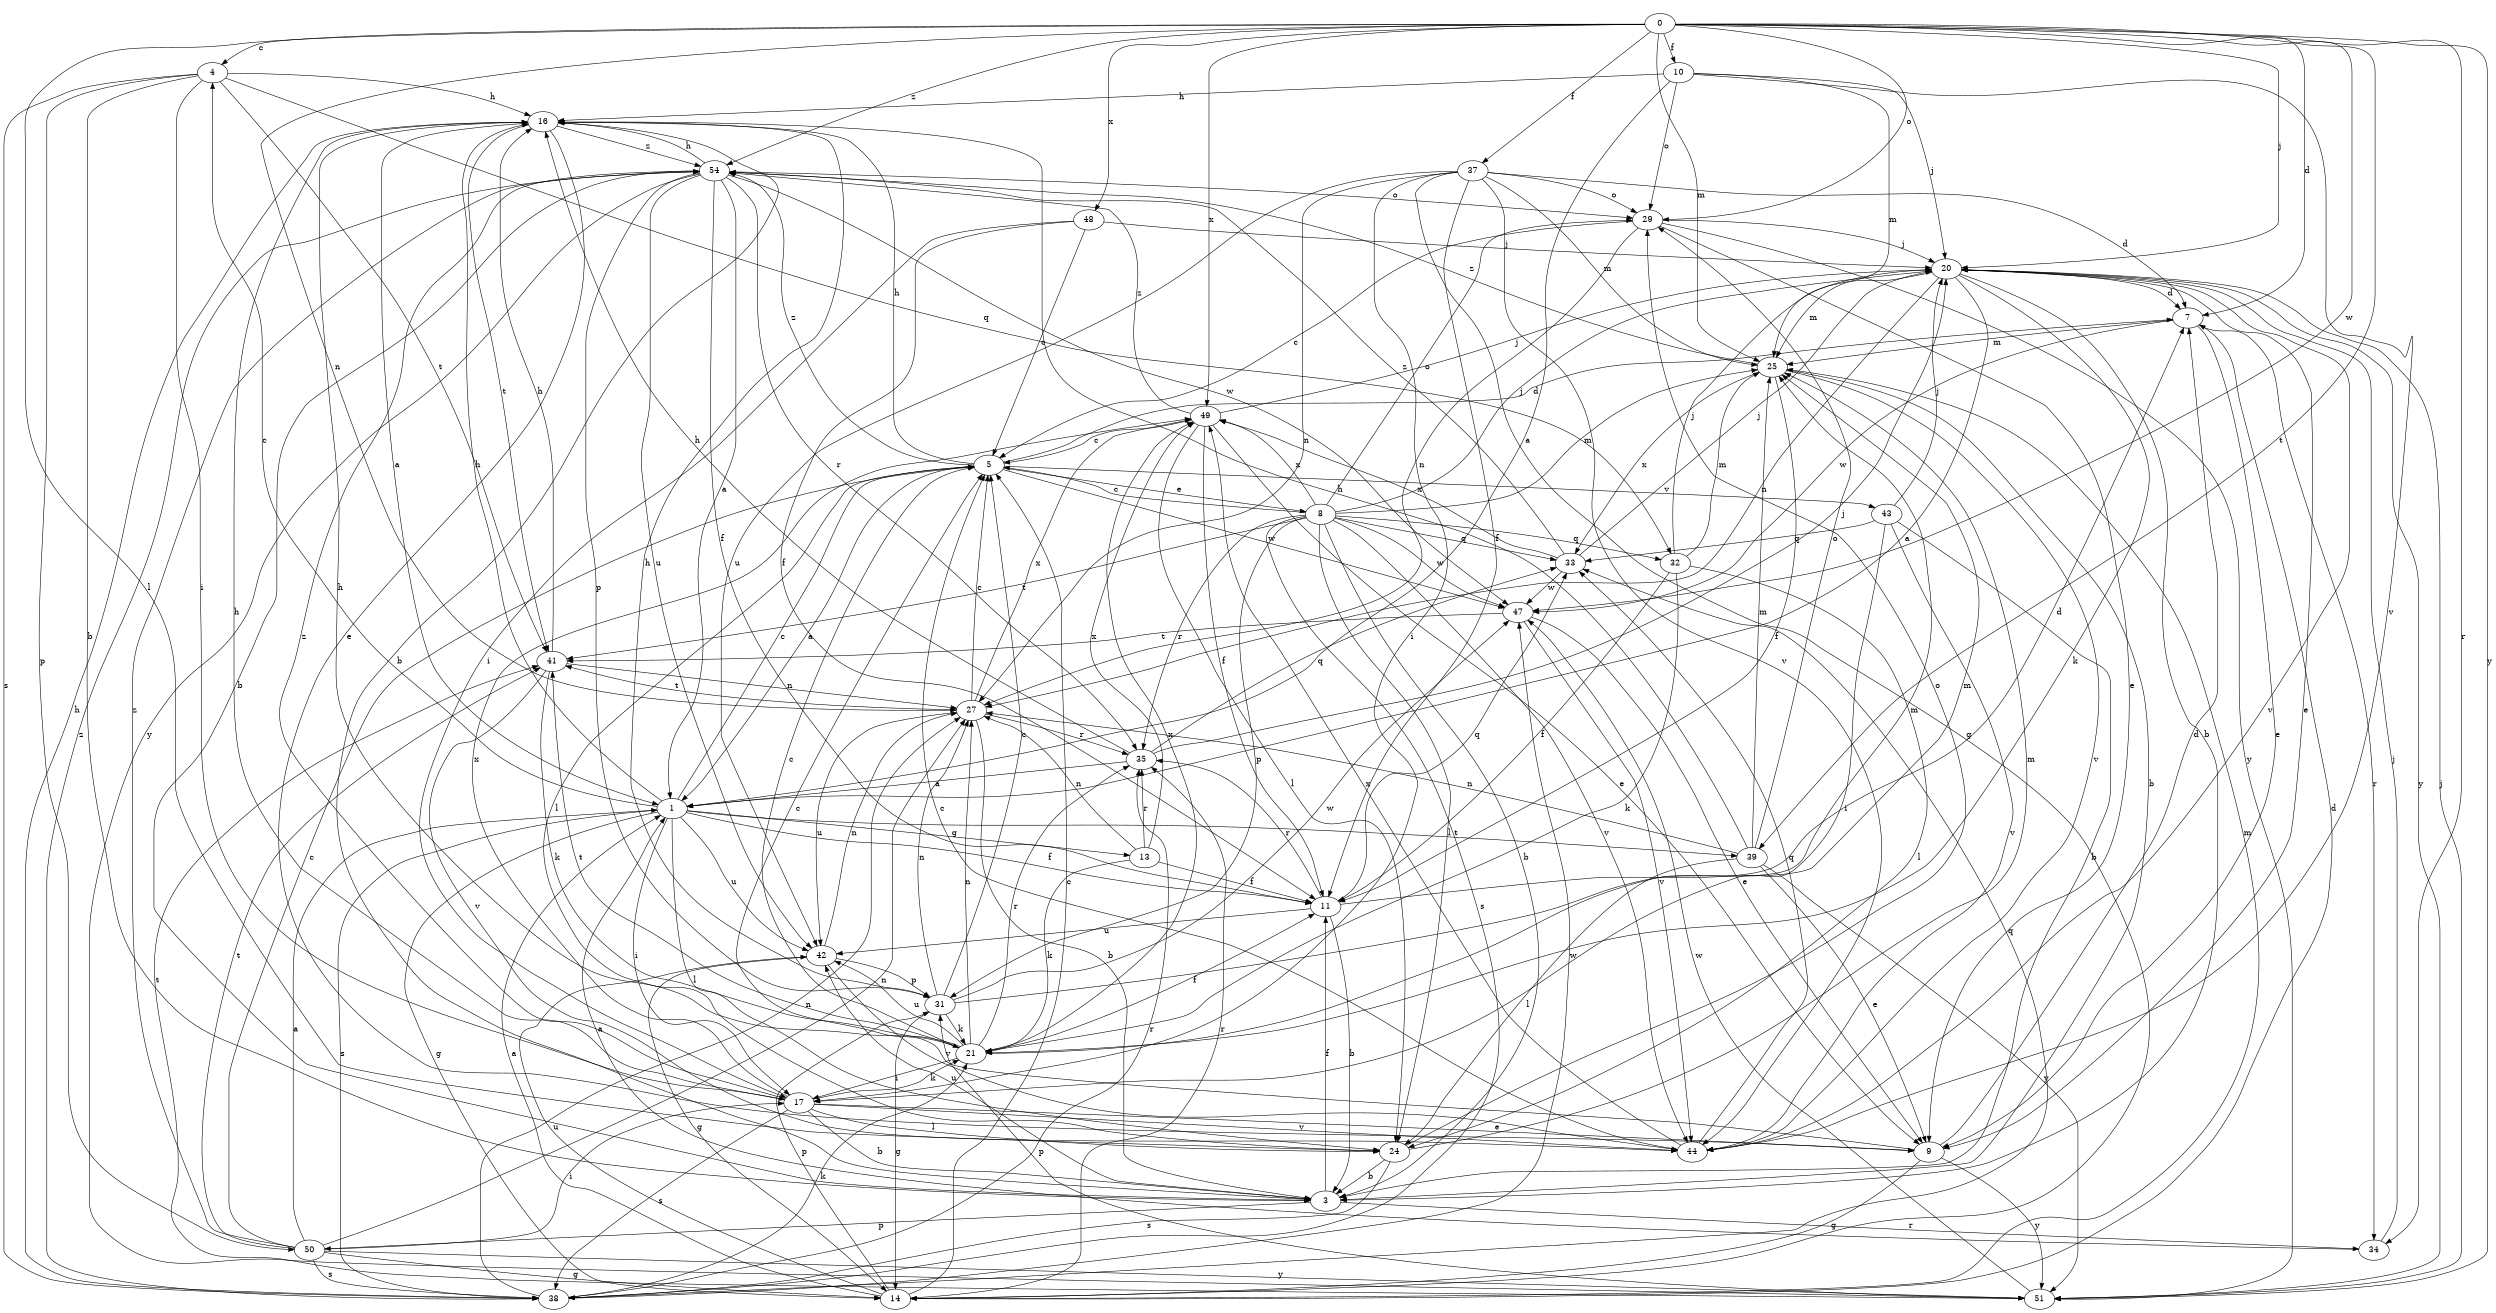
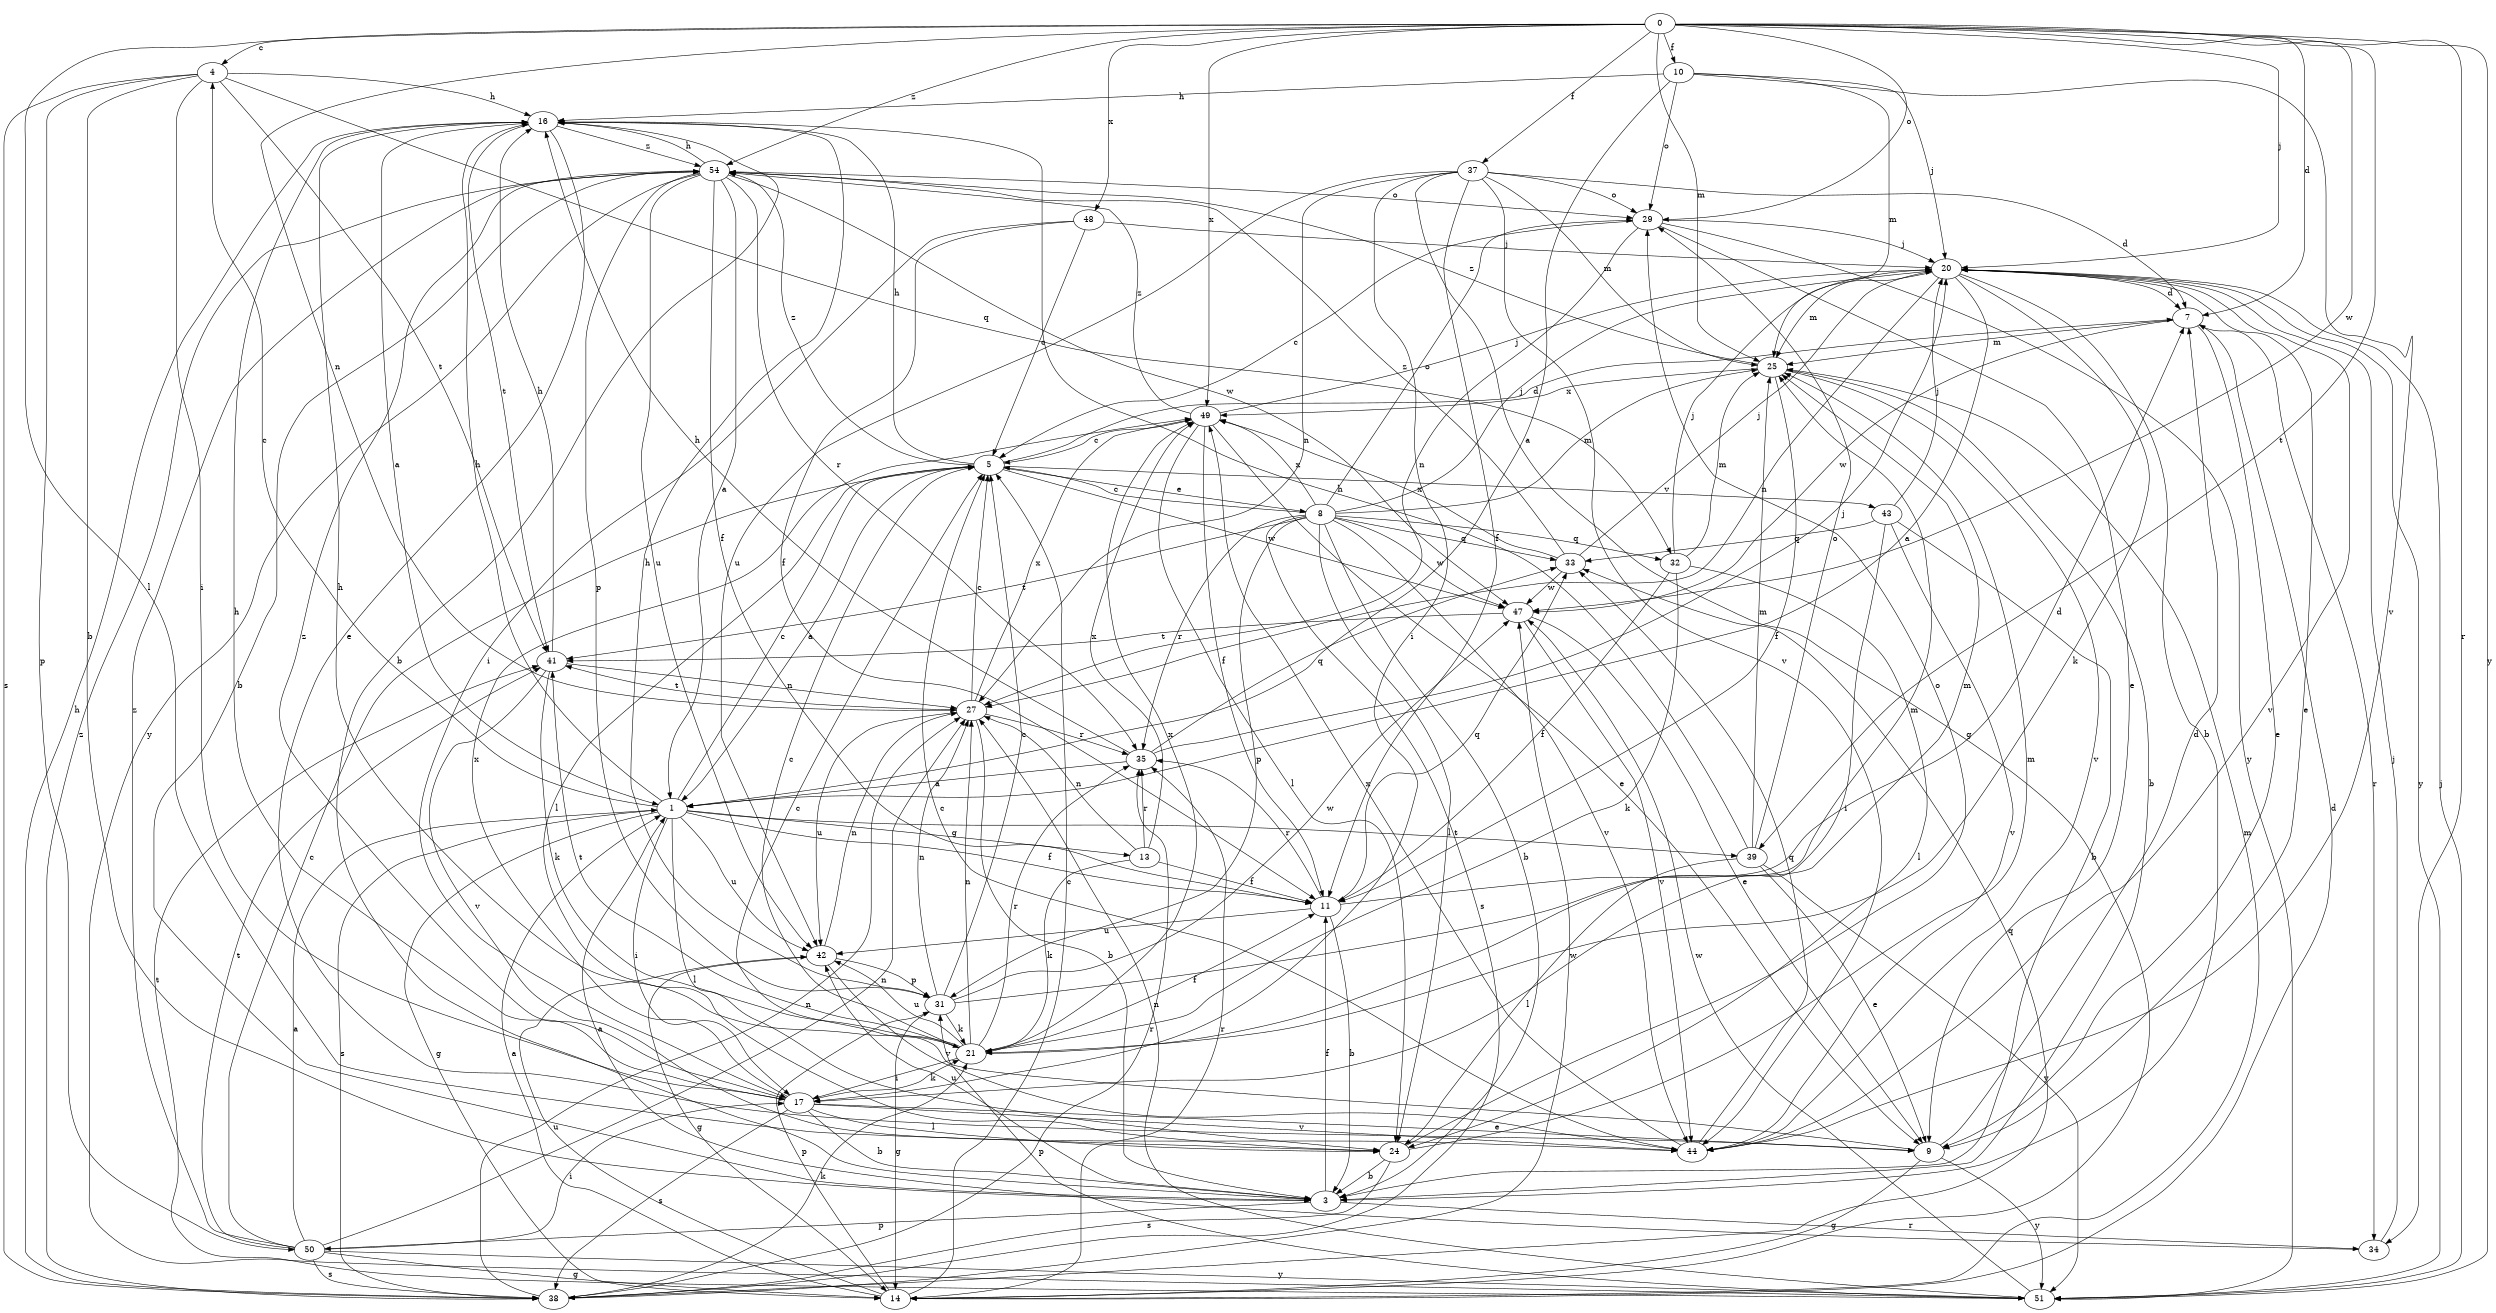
(1653, 444) -> (1533, 397)
(1368, 767) -> (1371, 1234)
